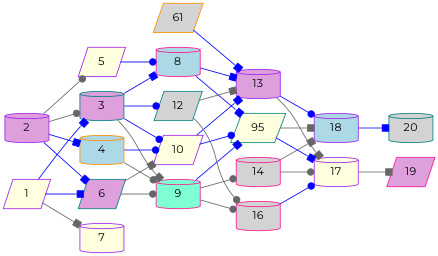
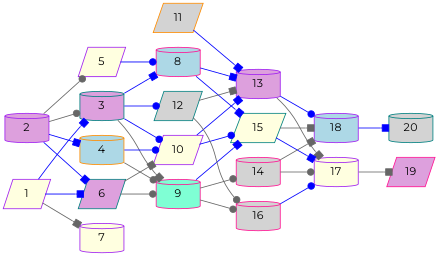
(178, 18) -> (178, 18)
(258, 128) -> (258, 128)
